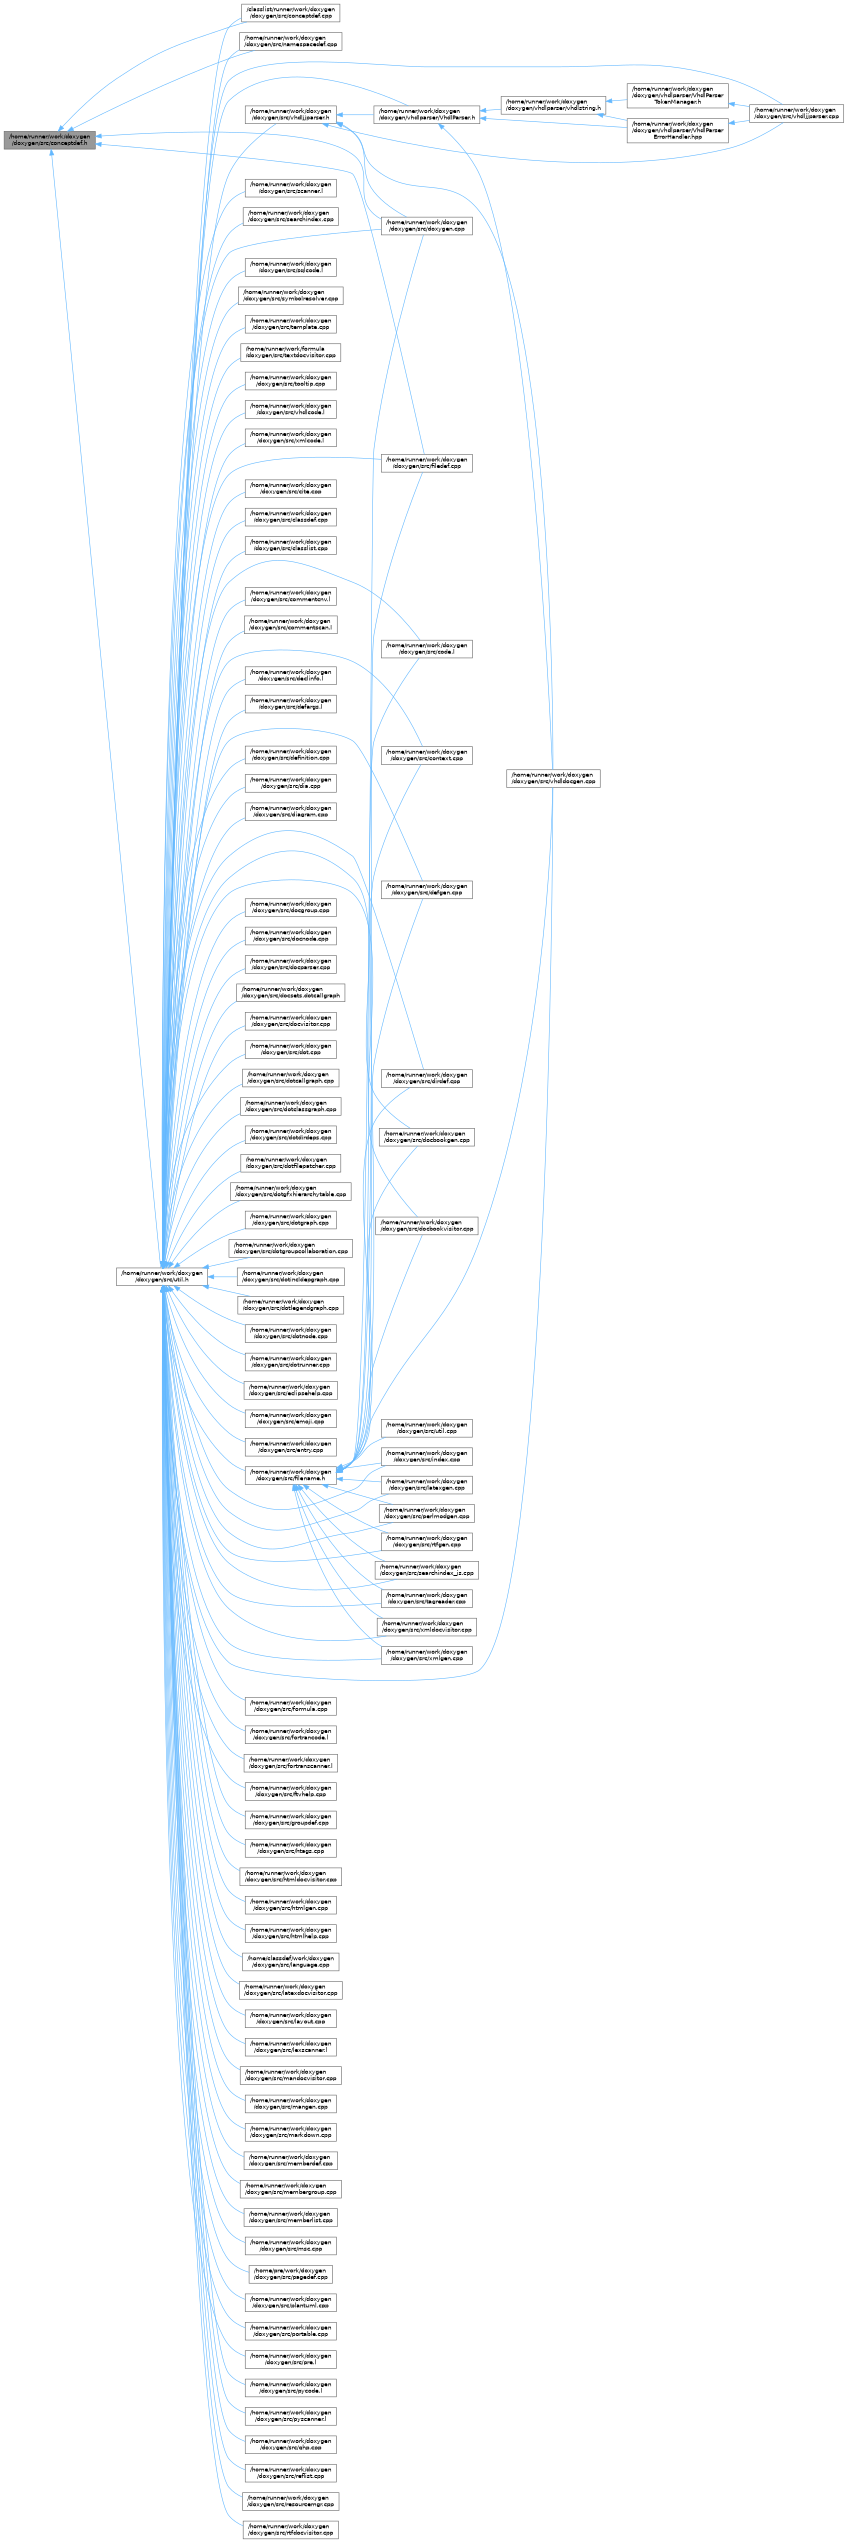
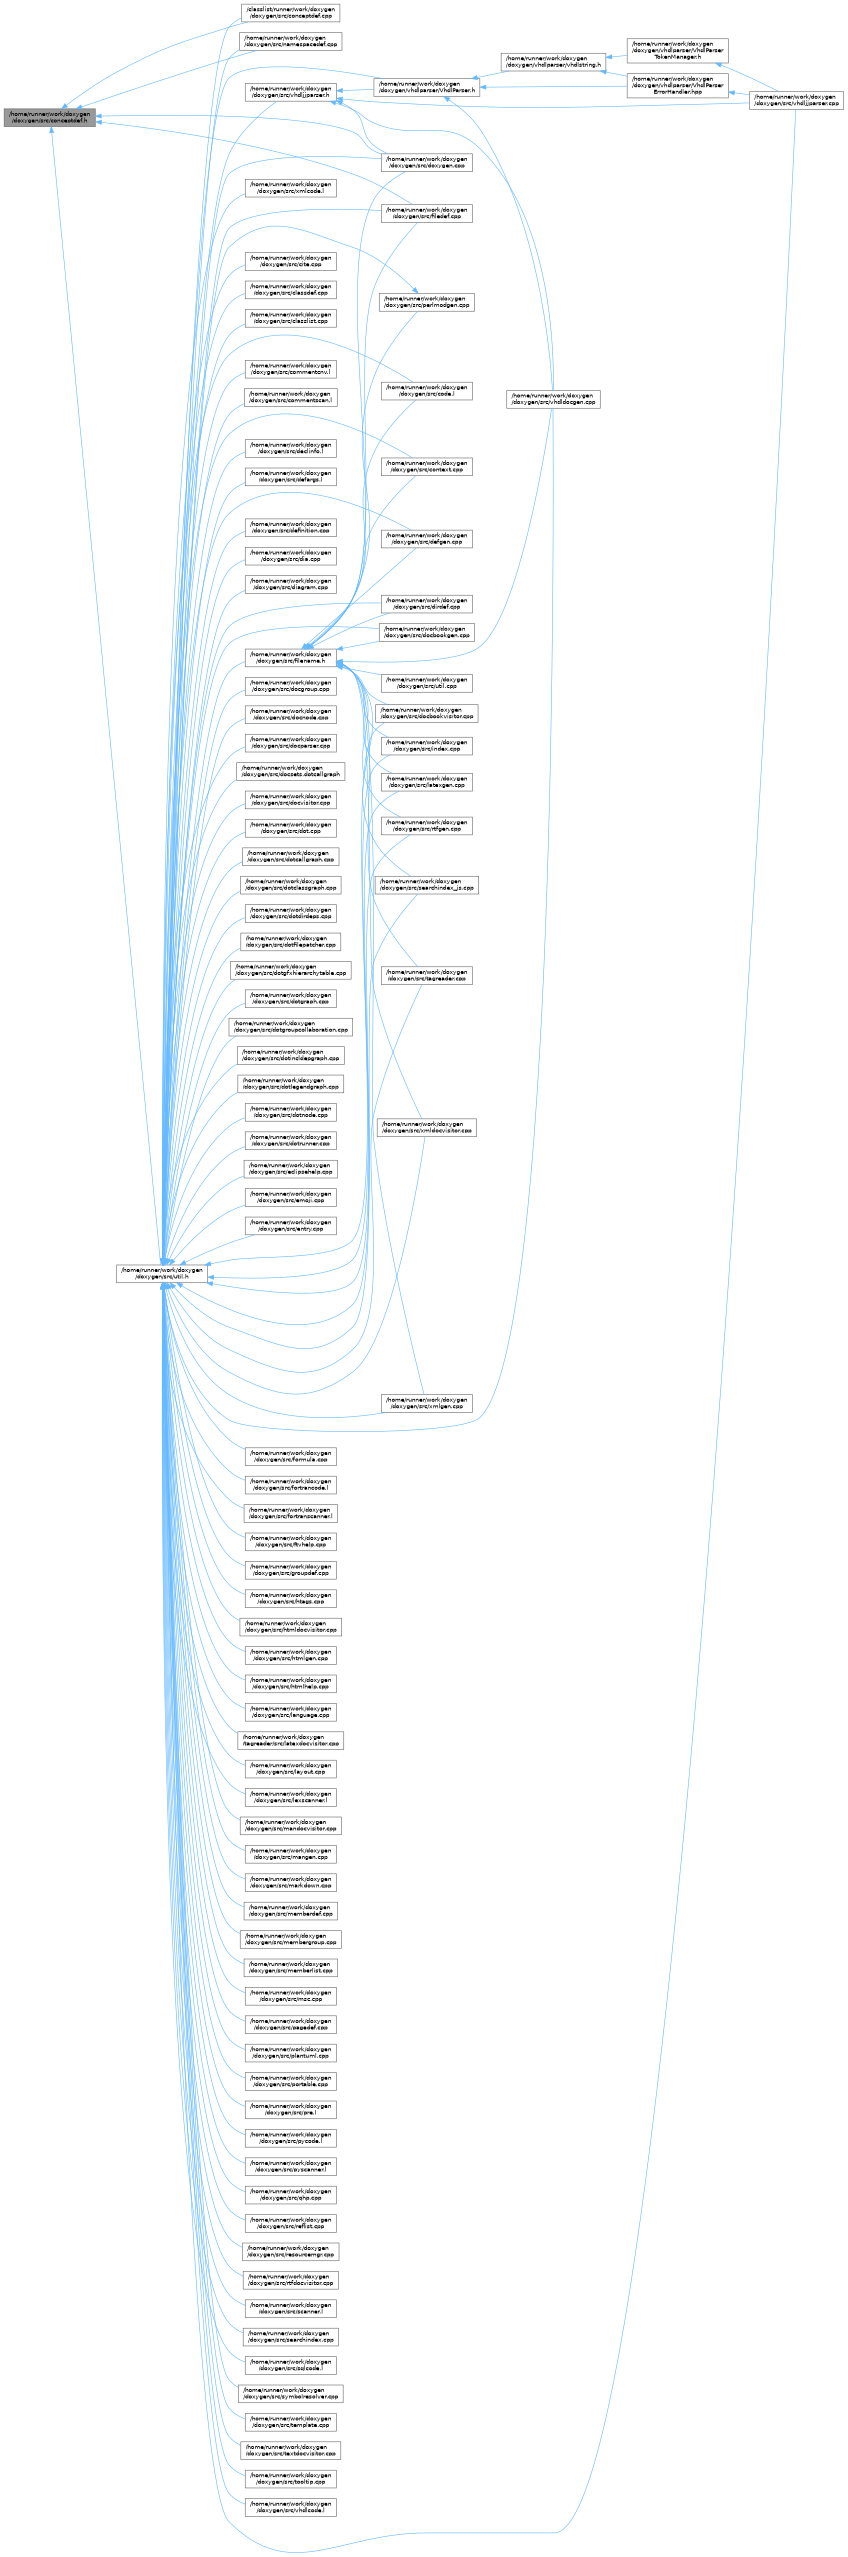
(291, 353) -> (291, 2451)
(207, 1498) -> (187, 651)
(291, 1962) -> (291, 1712)
(291, 1990) -> (291, 1741)
(291, 2274) -> (291, 2025)
